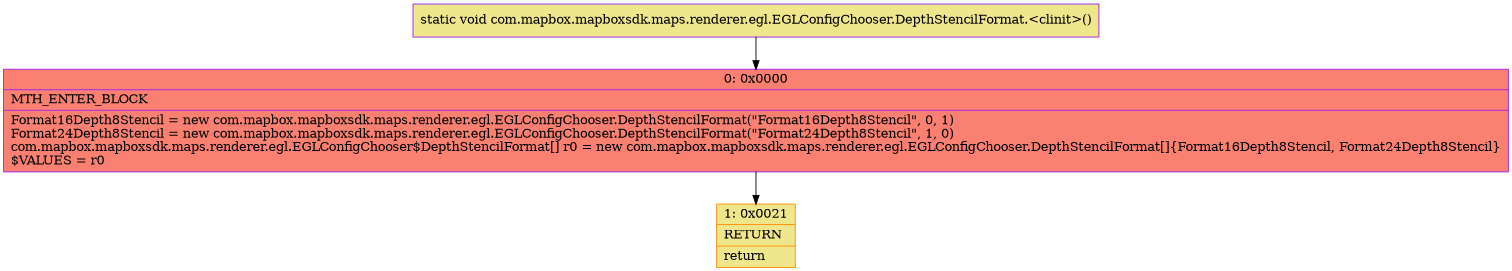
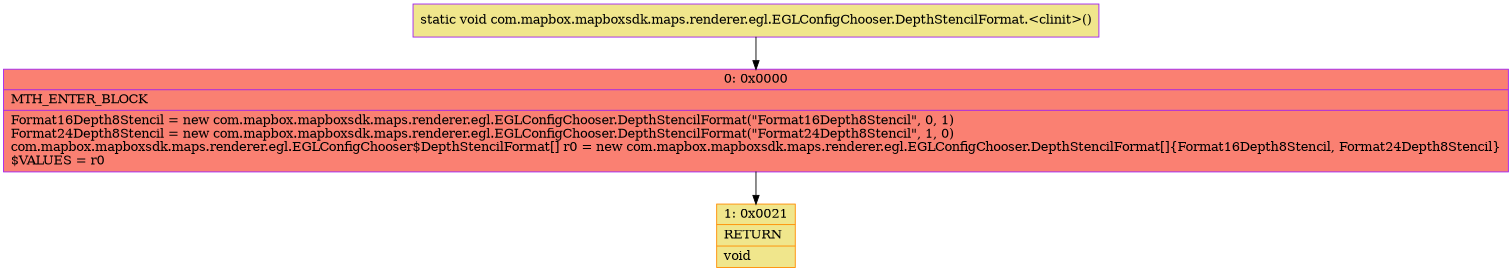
(744, 256) -> (738, 256)
